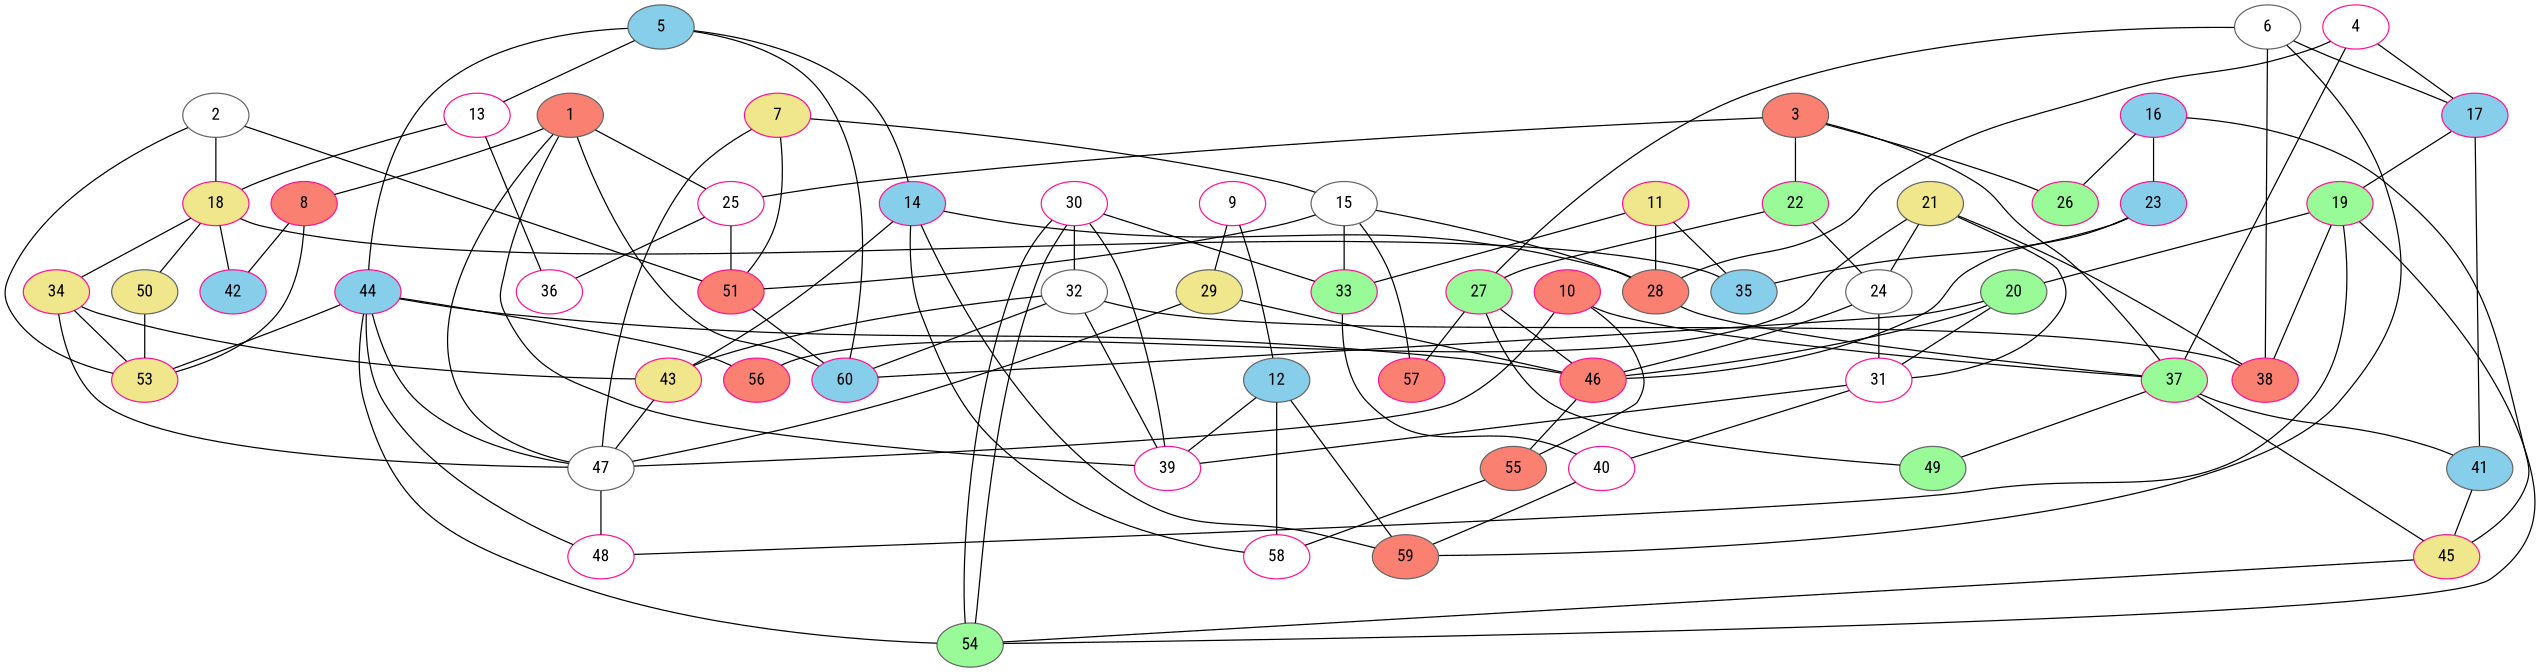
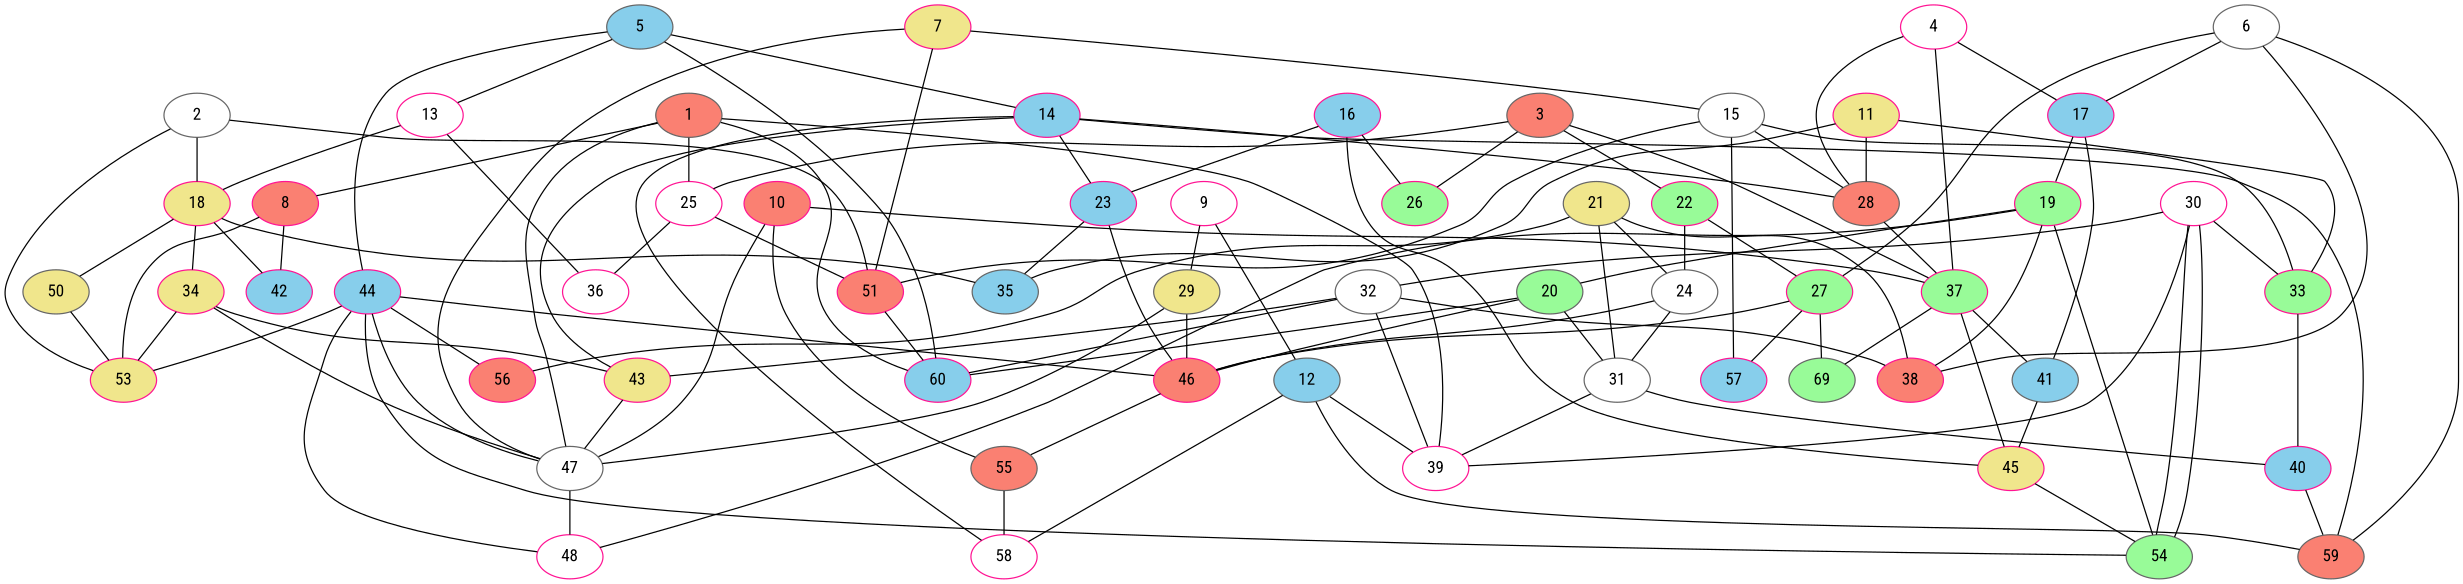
none -> (1075, 159)
(1412, 380) -> (1734, 380)
(1879, 380) -> (1617, 380)
(1602, 468) -> (2298, 468)
(1933, 468) -> (1822, 380)
